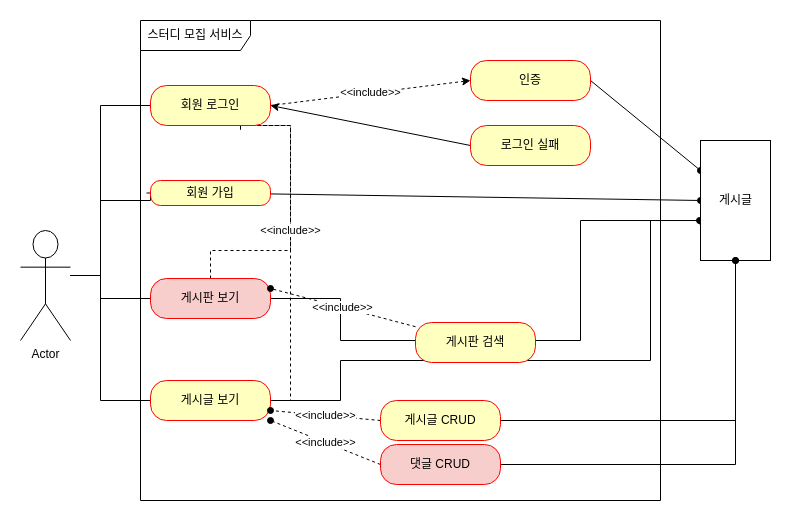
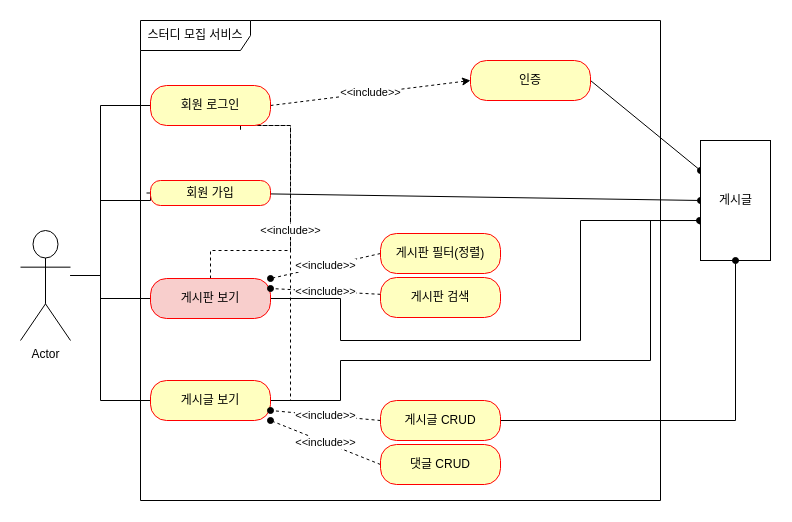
(374, 126) -> none
(531, 146) -> none
none -> (441, 254)
none -> (344, 262)
(476, 343) -> (441, 298)
(441, 465) -> (441, 465)
(640, 465) -> none
